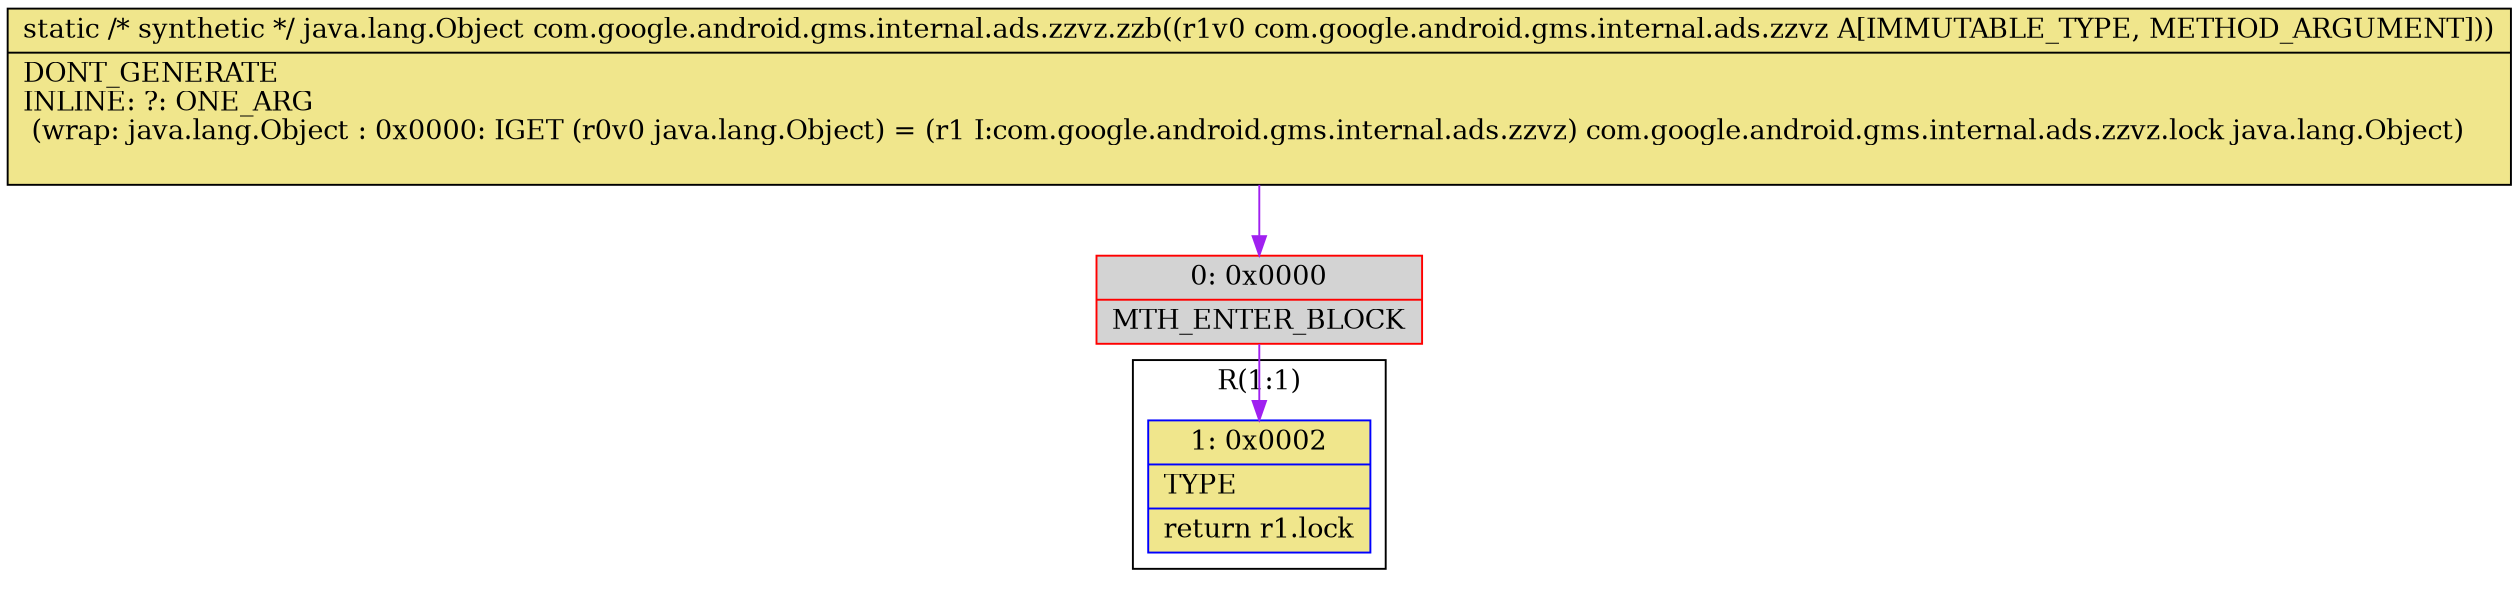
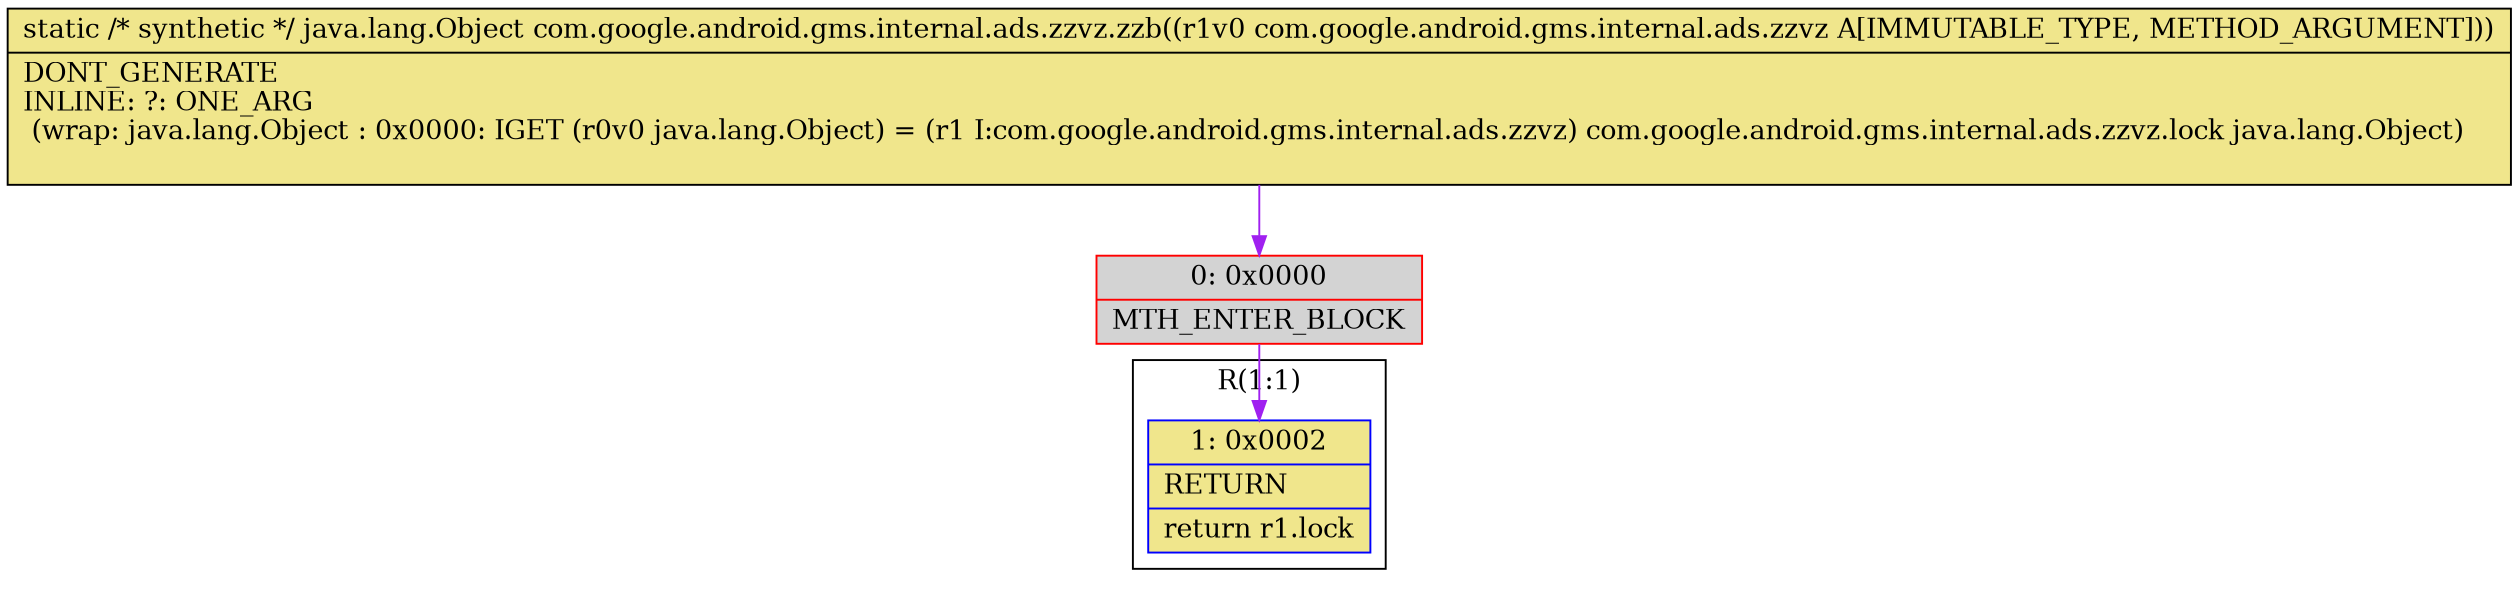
(1201, 486) -> (1226, 486)
